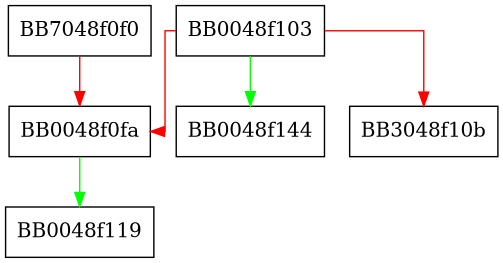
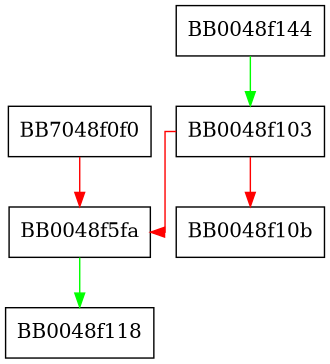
(250, 74) -> (250, 74)
(80, 131) -> (80, 232)
(424, 131) -> (250, 232)
(80, 232) -> (80, 333)
